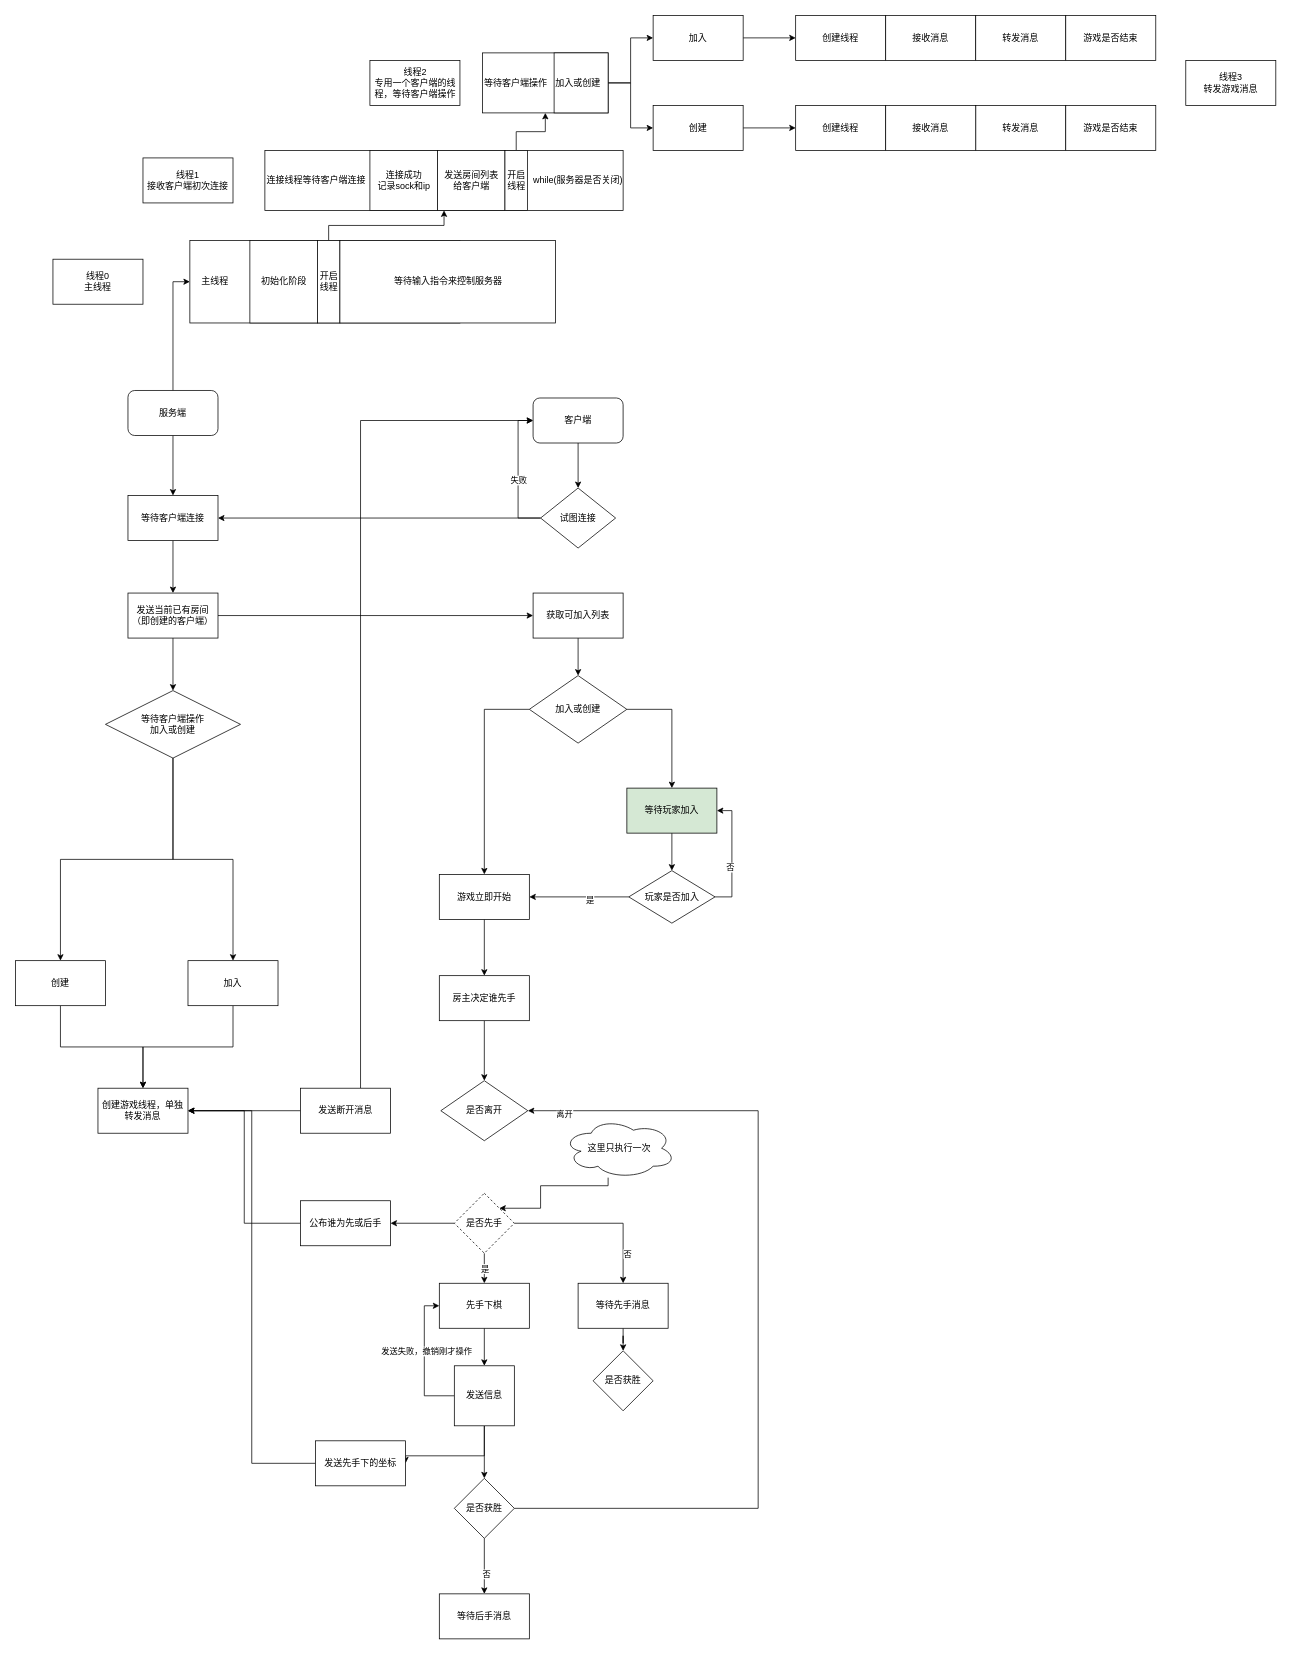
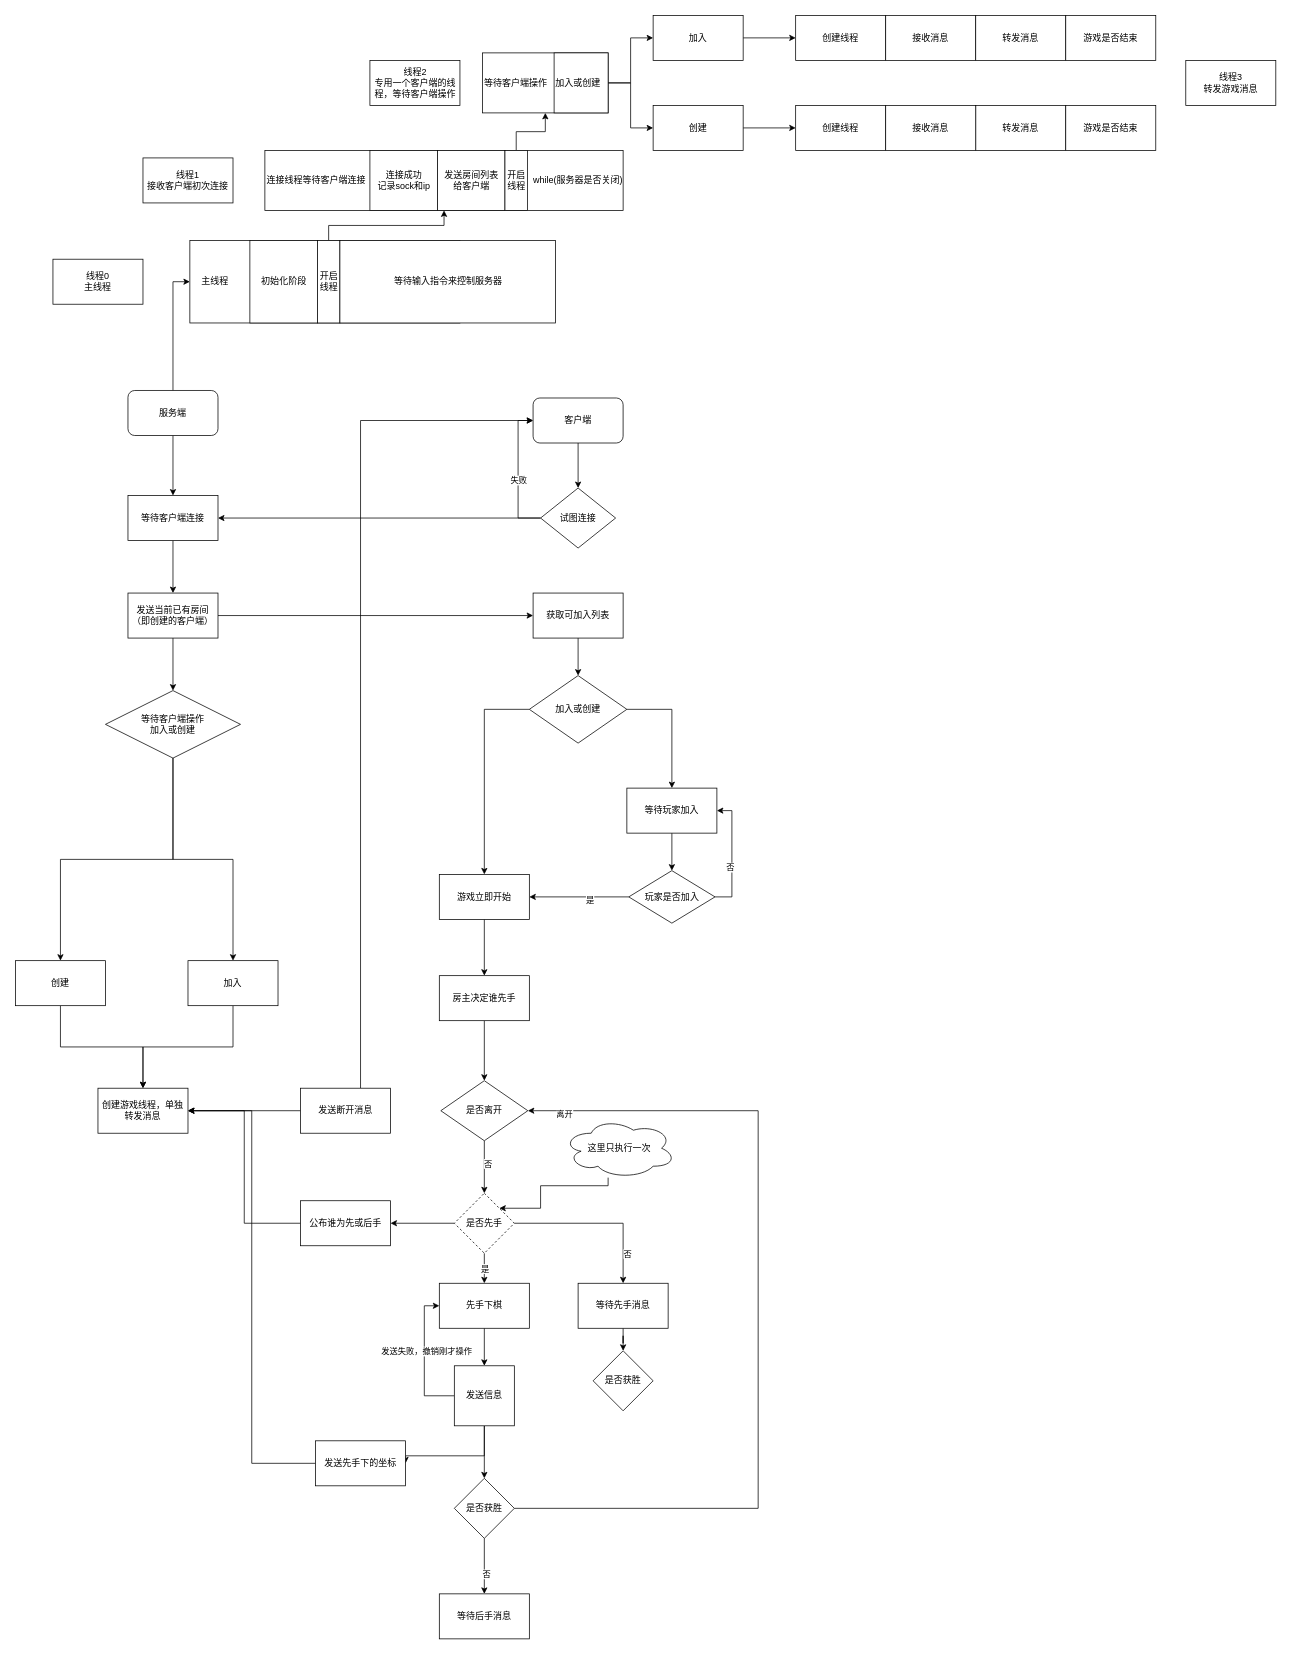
(672, 810) -> (672, 810)
none -> (484, 1164)
